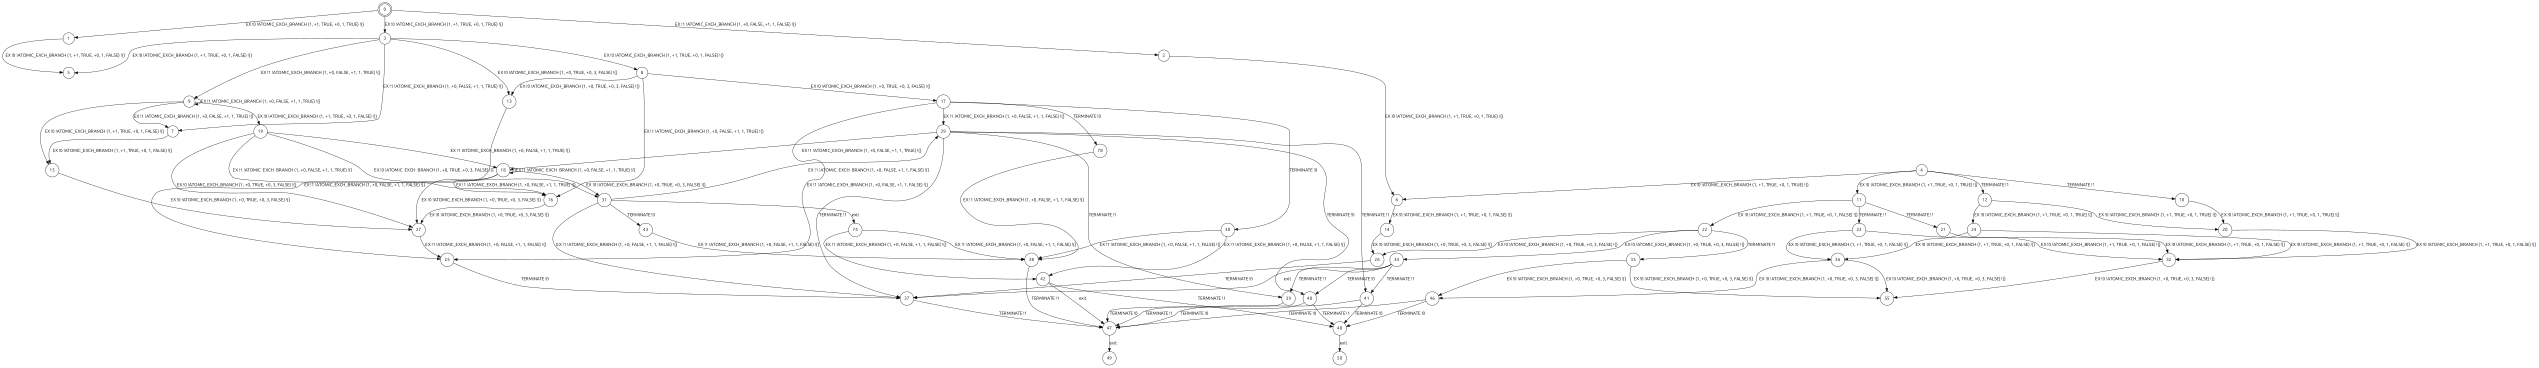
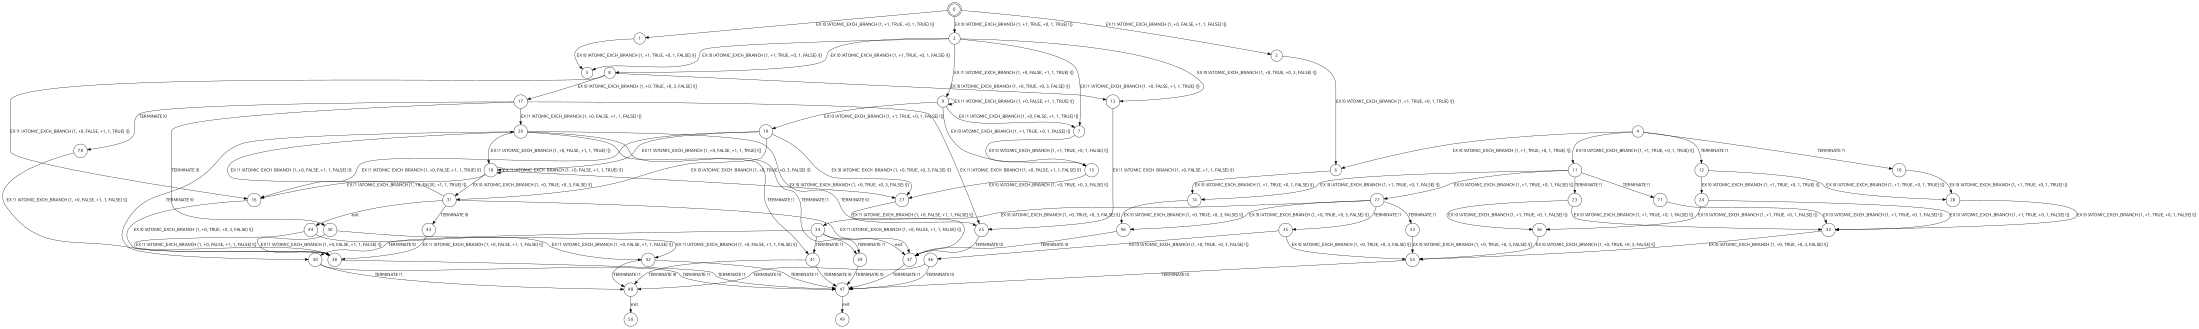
none -> (1385, 176)
(482, 208) -> (129, 239)
(833, 215) -> (855, 200)
(855, 230) -> (311, 230)
none -> (1413, 230)
(1377, 260) -> (1123, 230)
none -> (1129, 275)
(1642, 294) -> none
(1083, 299) -> (805, 275)
